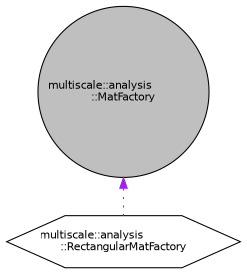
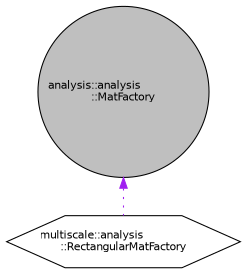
(123, 92) -> (123, 92)
